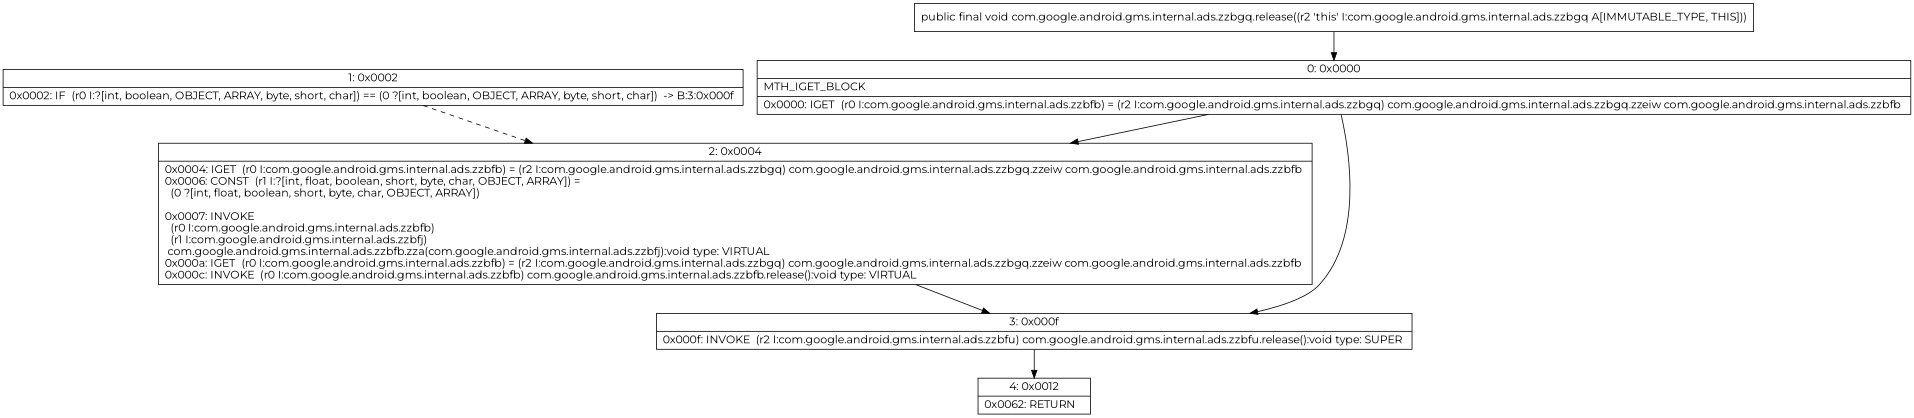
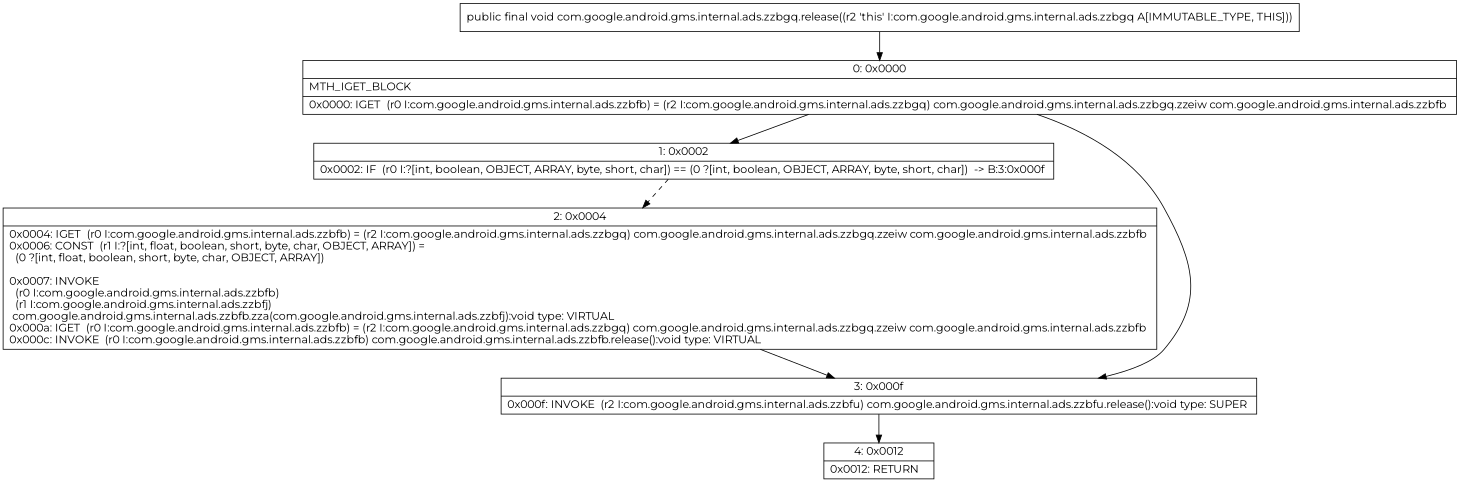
(1143, 128) -> (773, 127)
(1034, 405) -> (879, 470)
